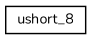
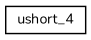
(46, 20) -> (46, 20)
